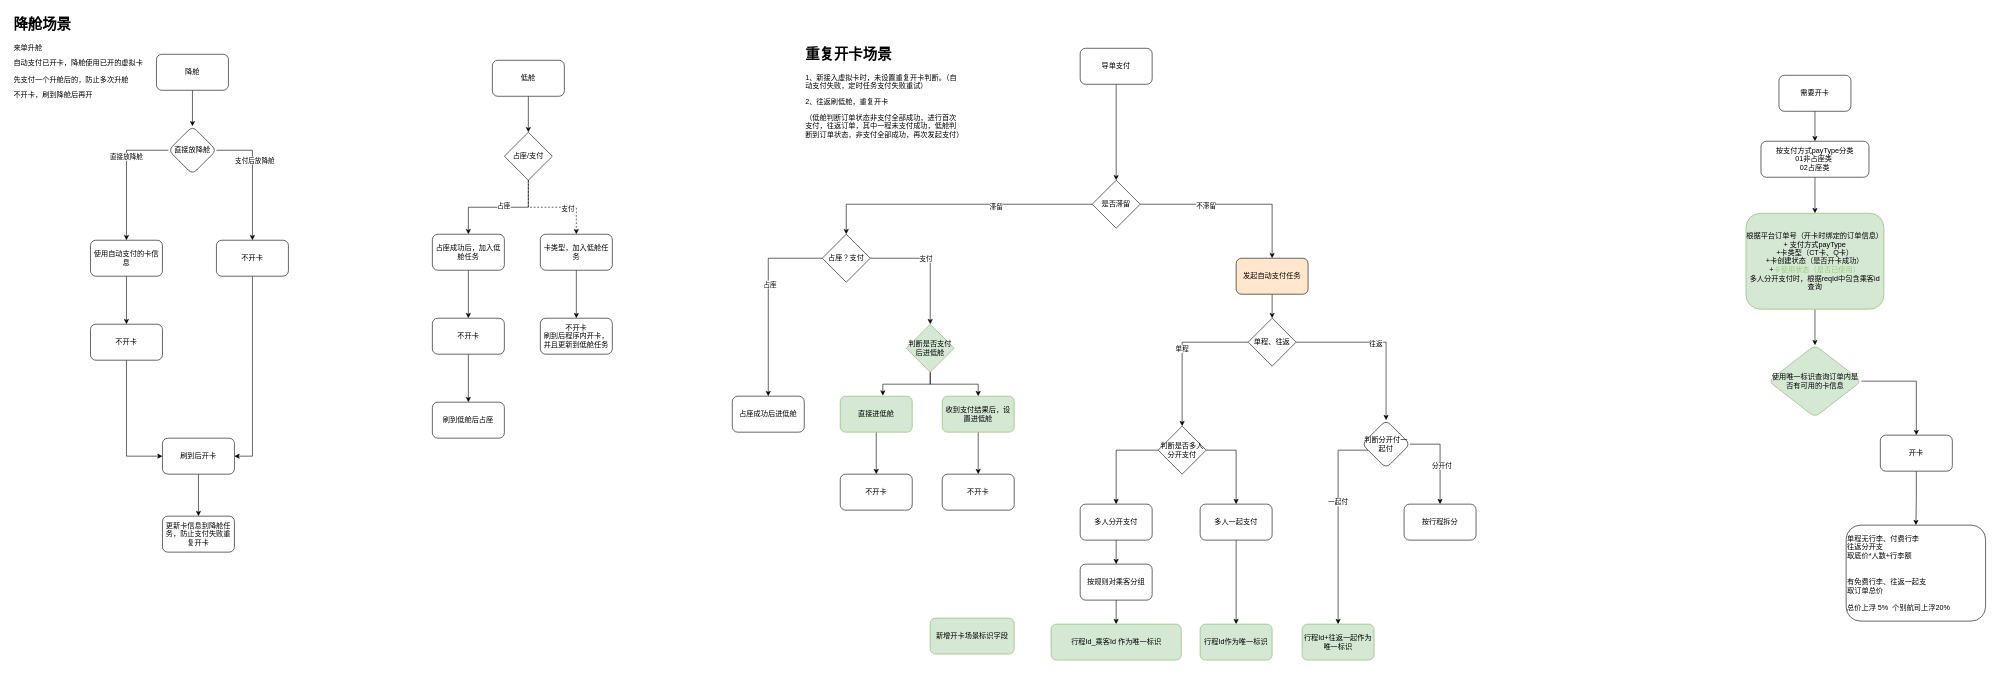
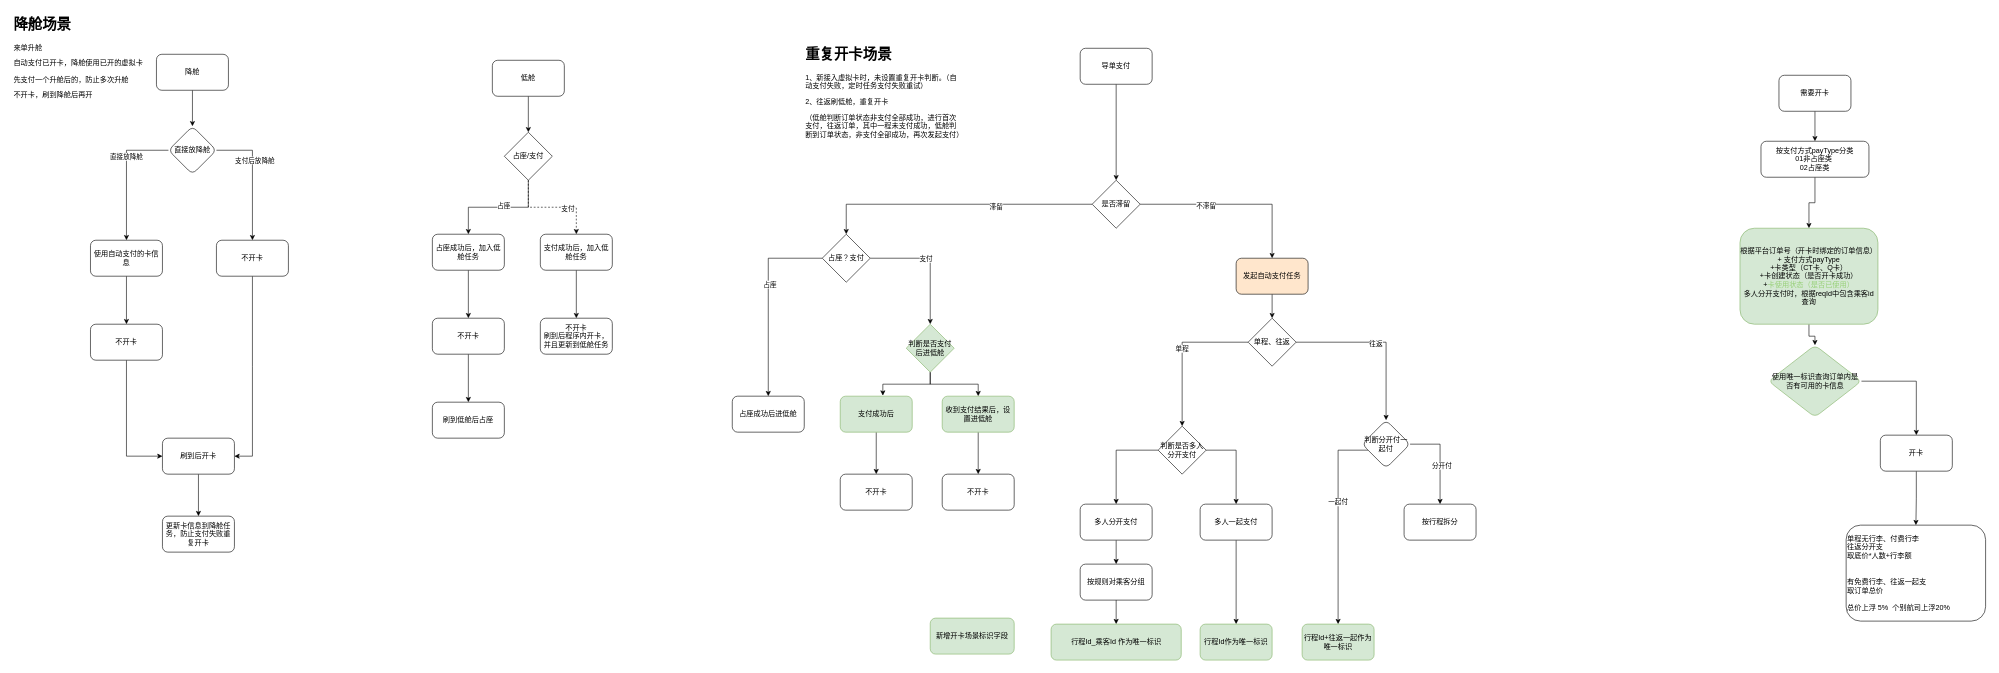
(576, 252) -> (576, 252)
(1815, 261) -> (1809, 276)
(876, 414) -> (876, 414)
